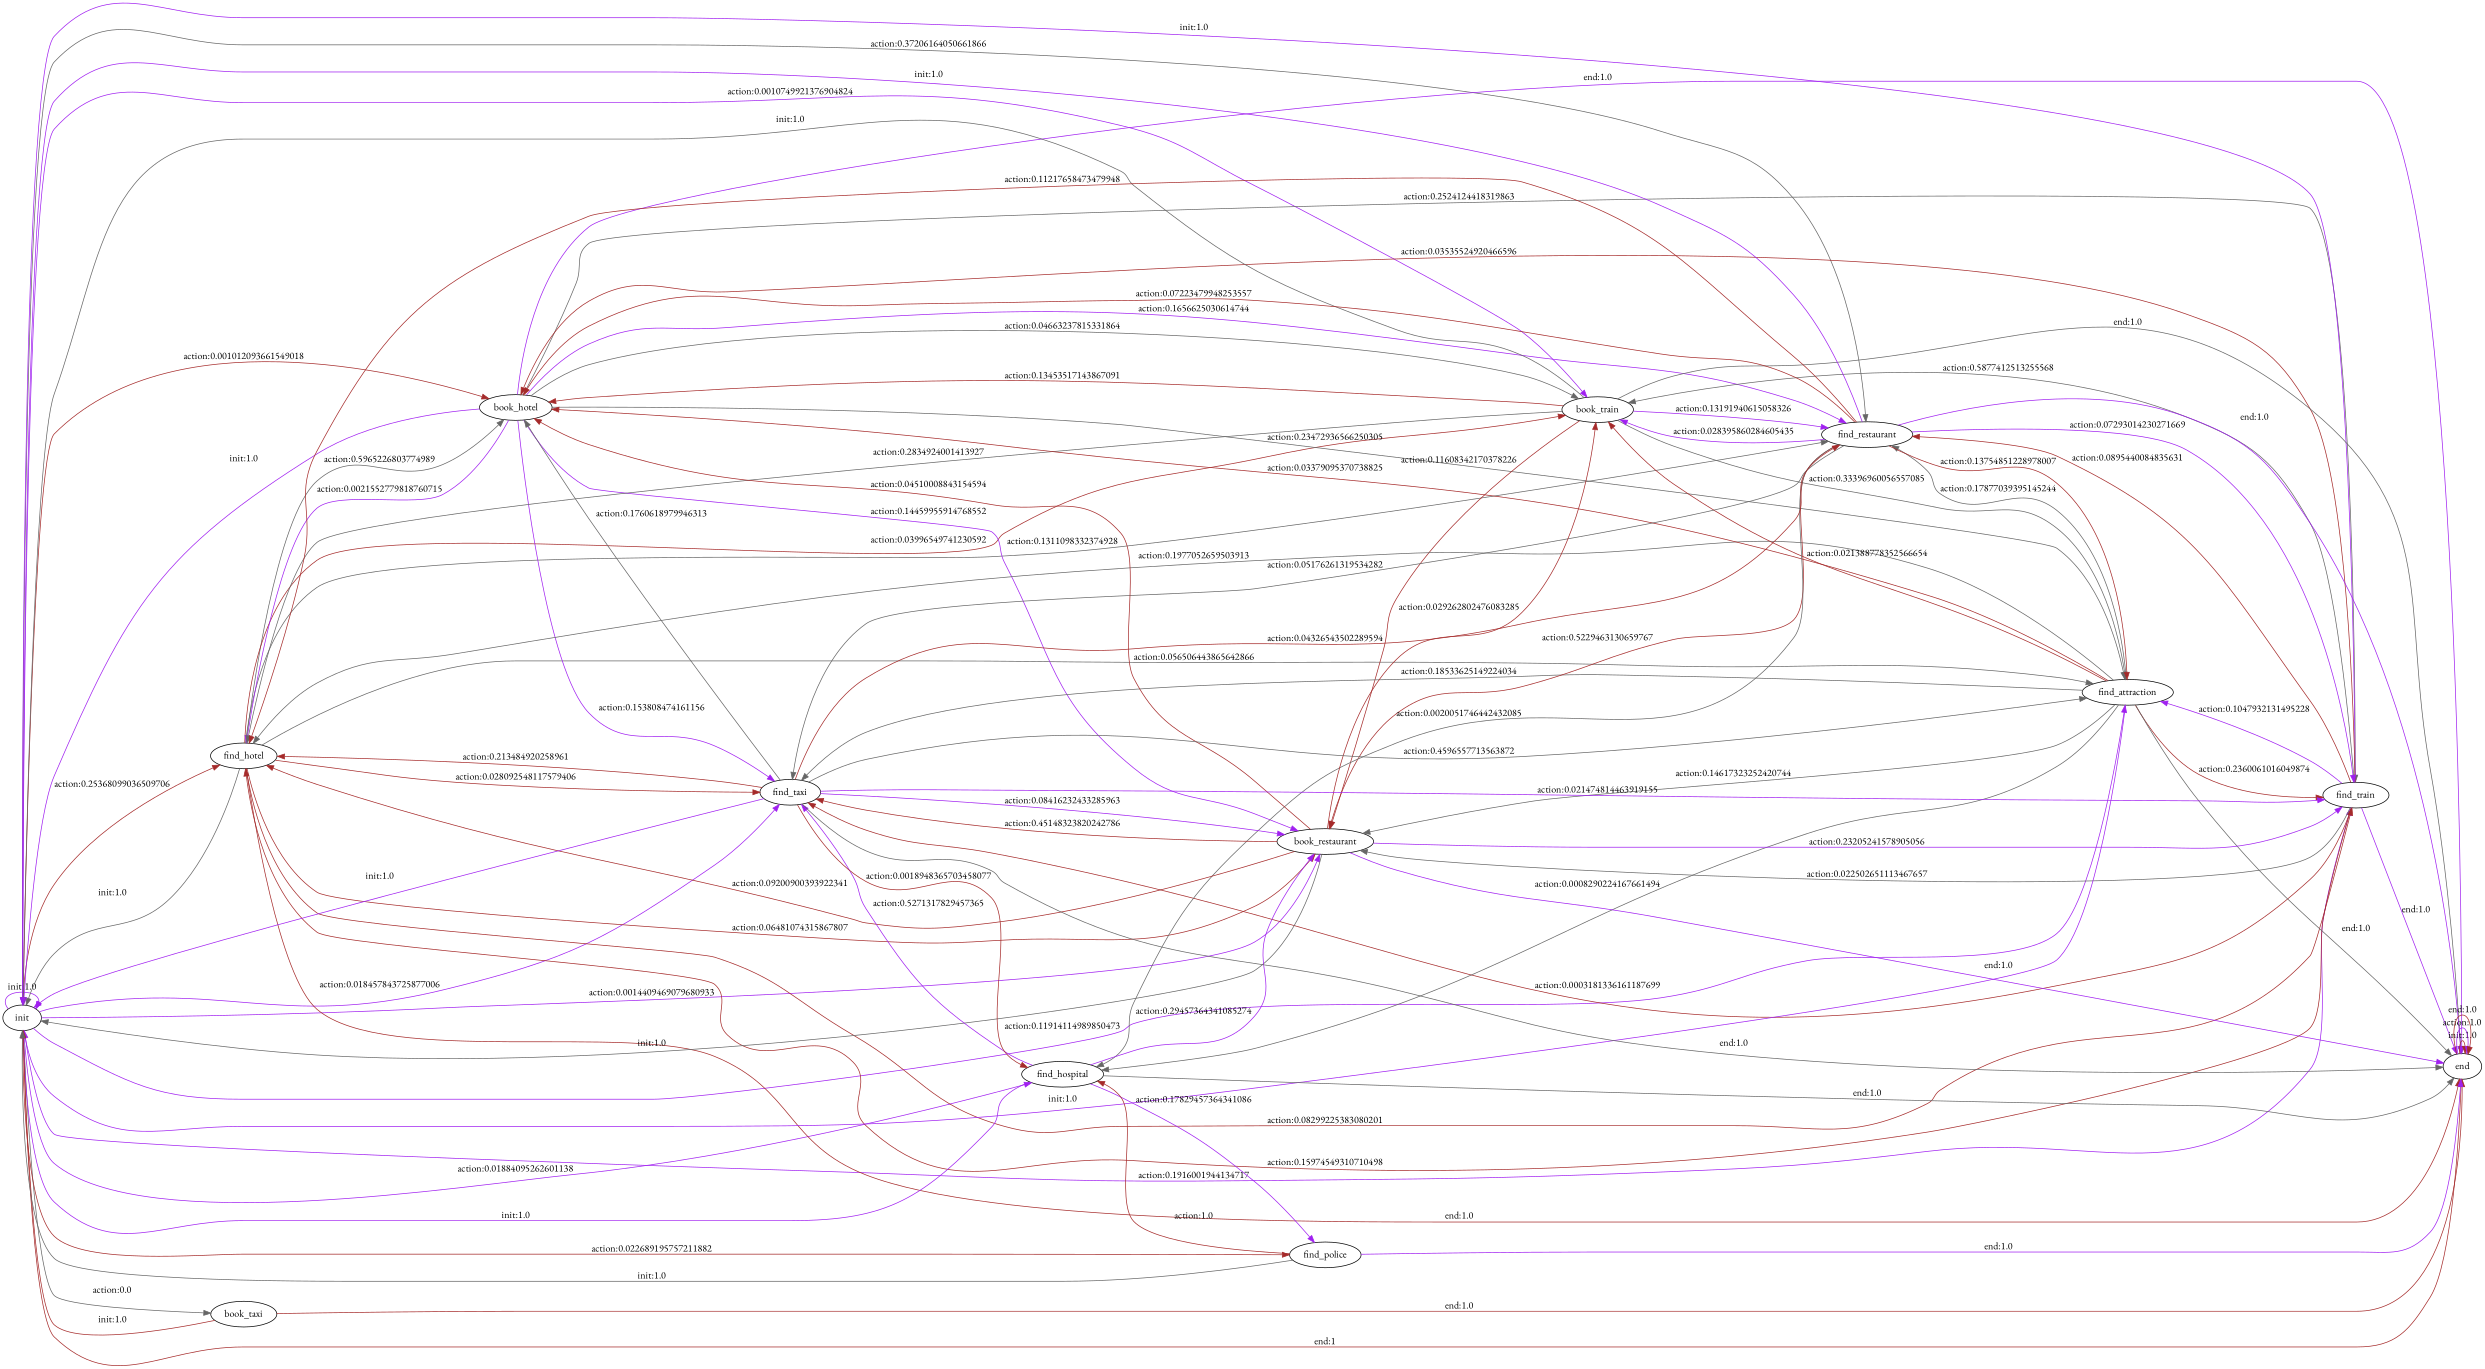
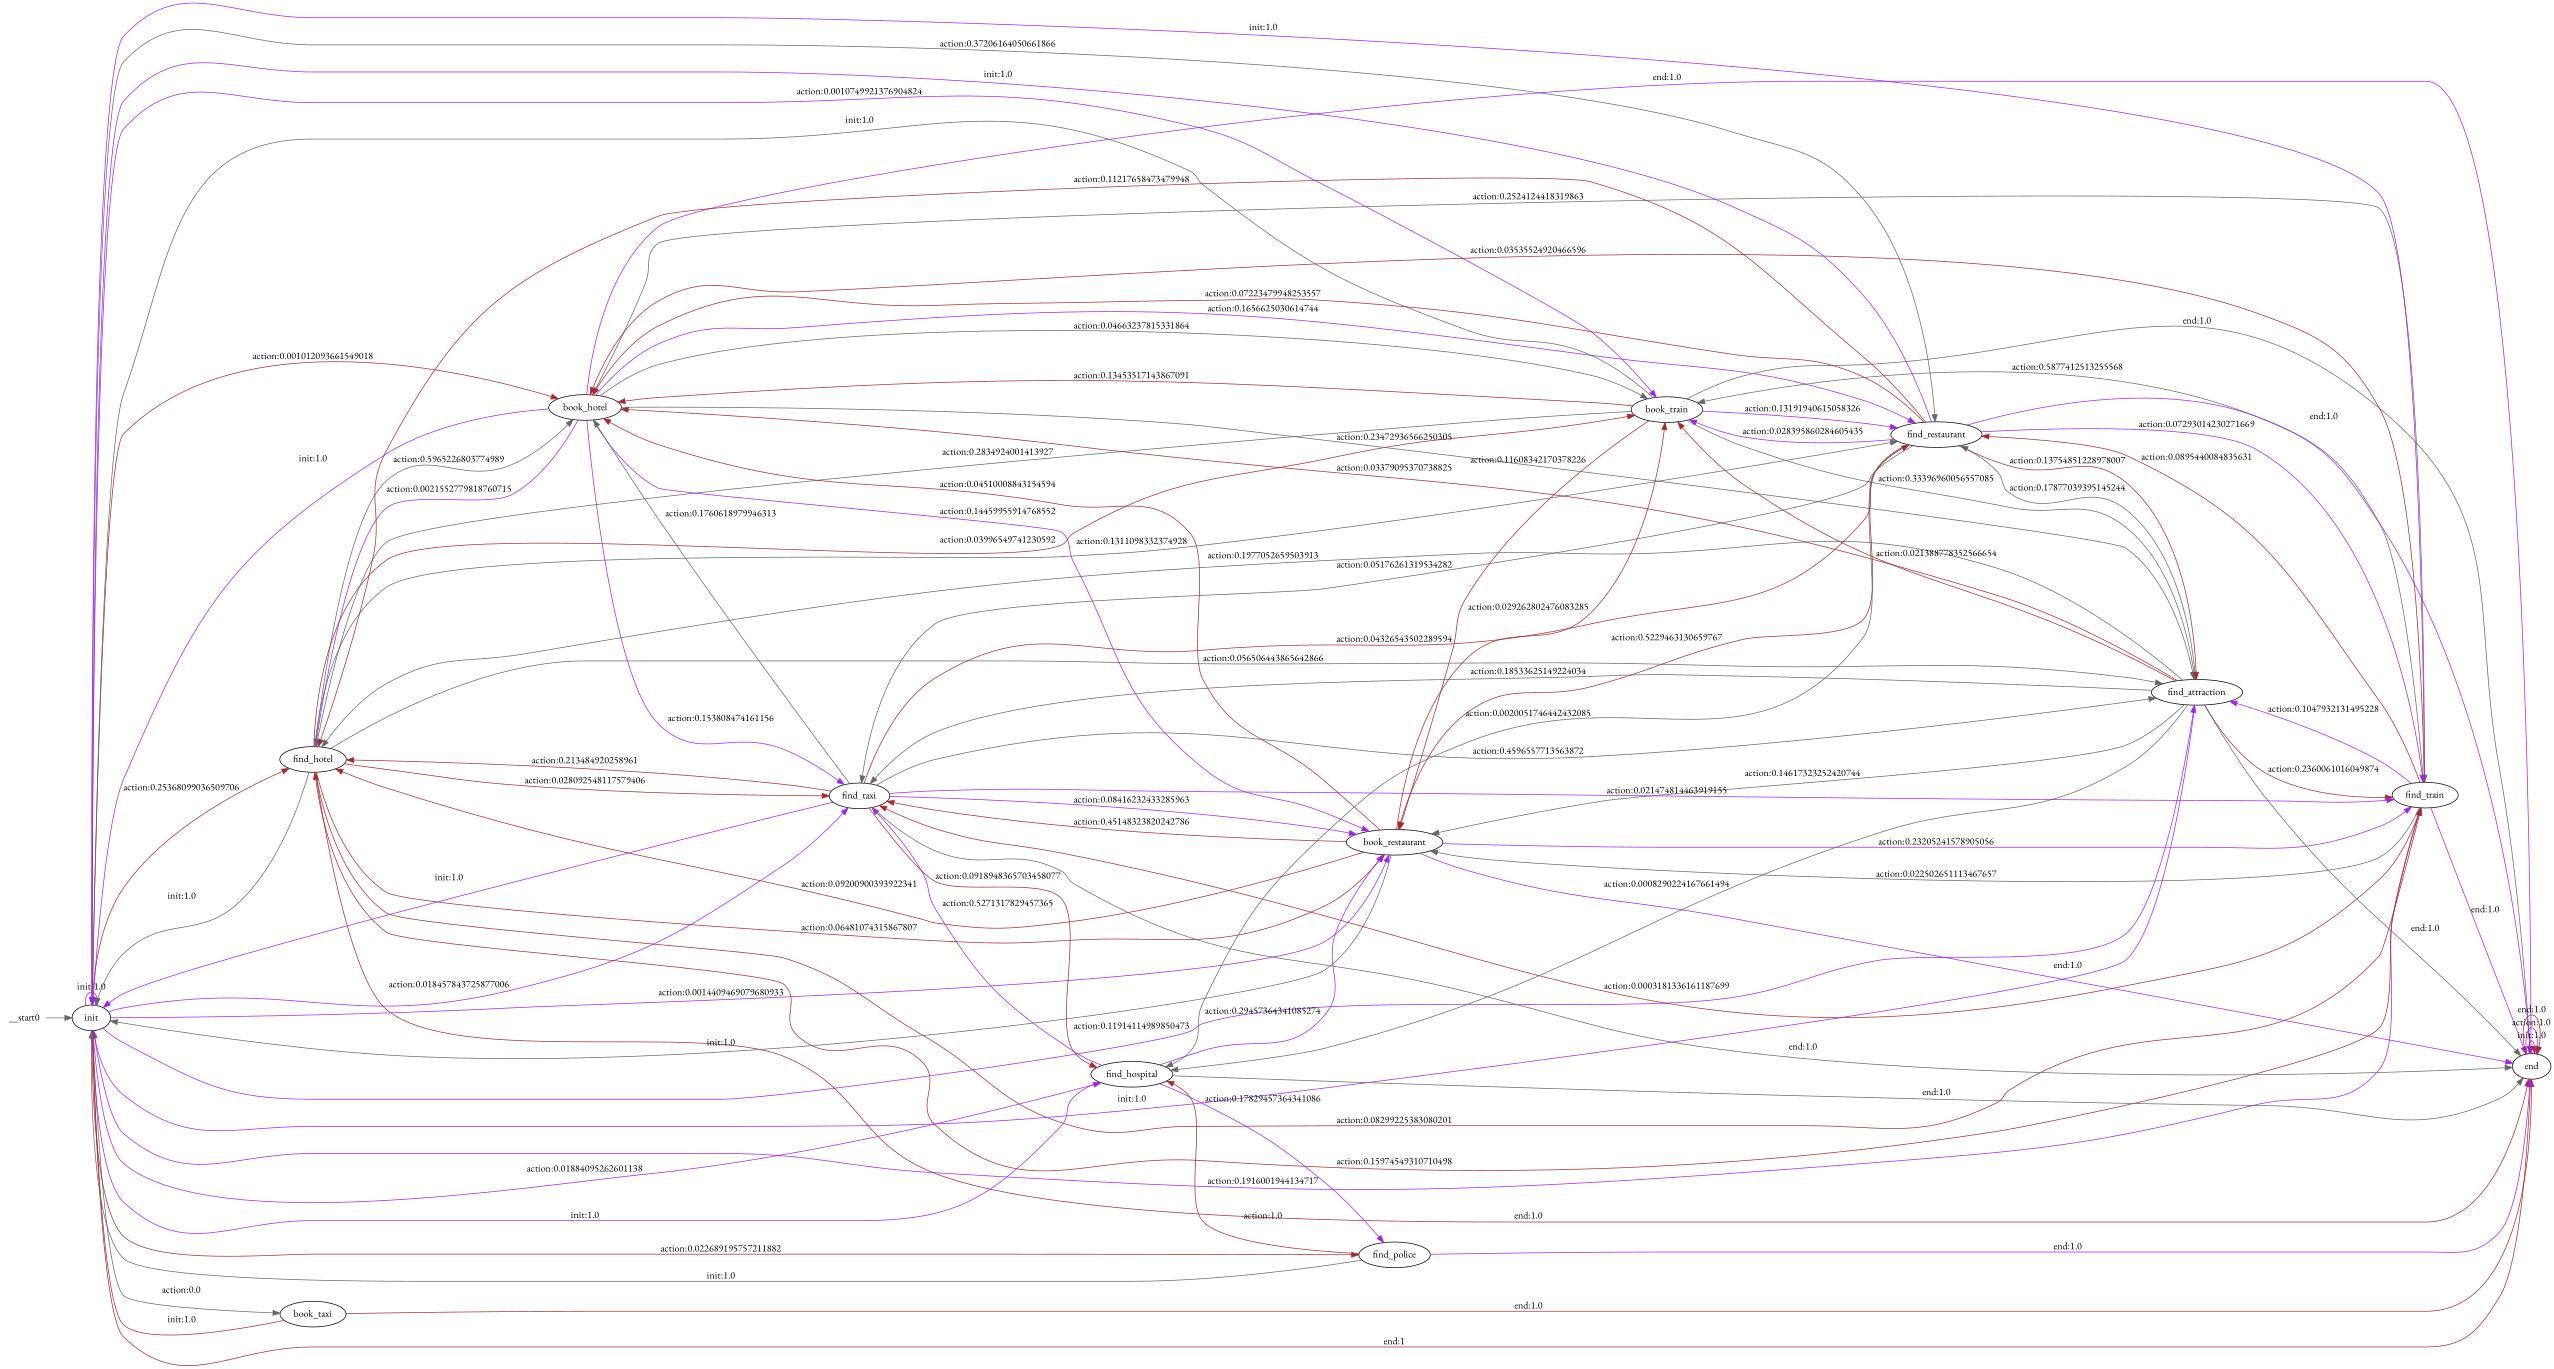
(929, 876) -> (998, 876)
none -> (24, 1018)
